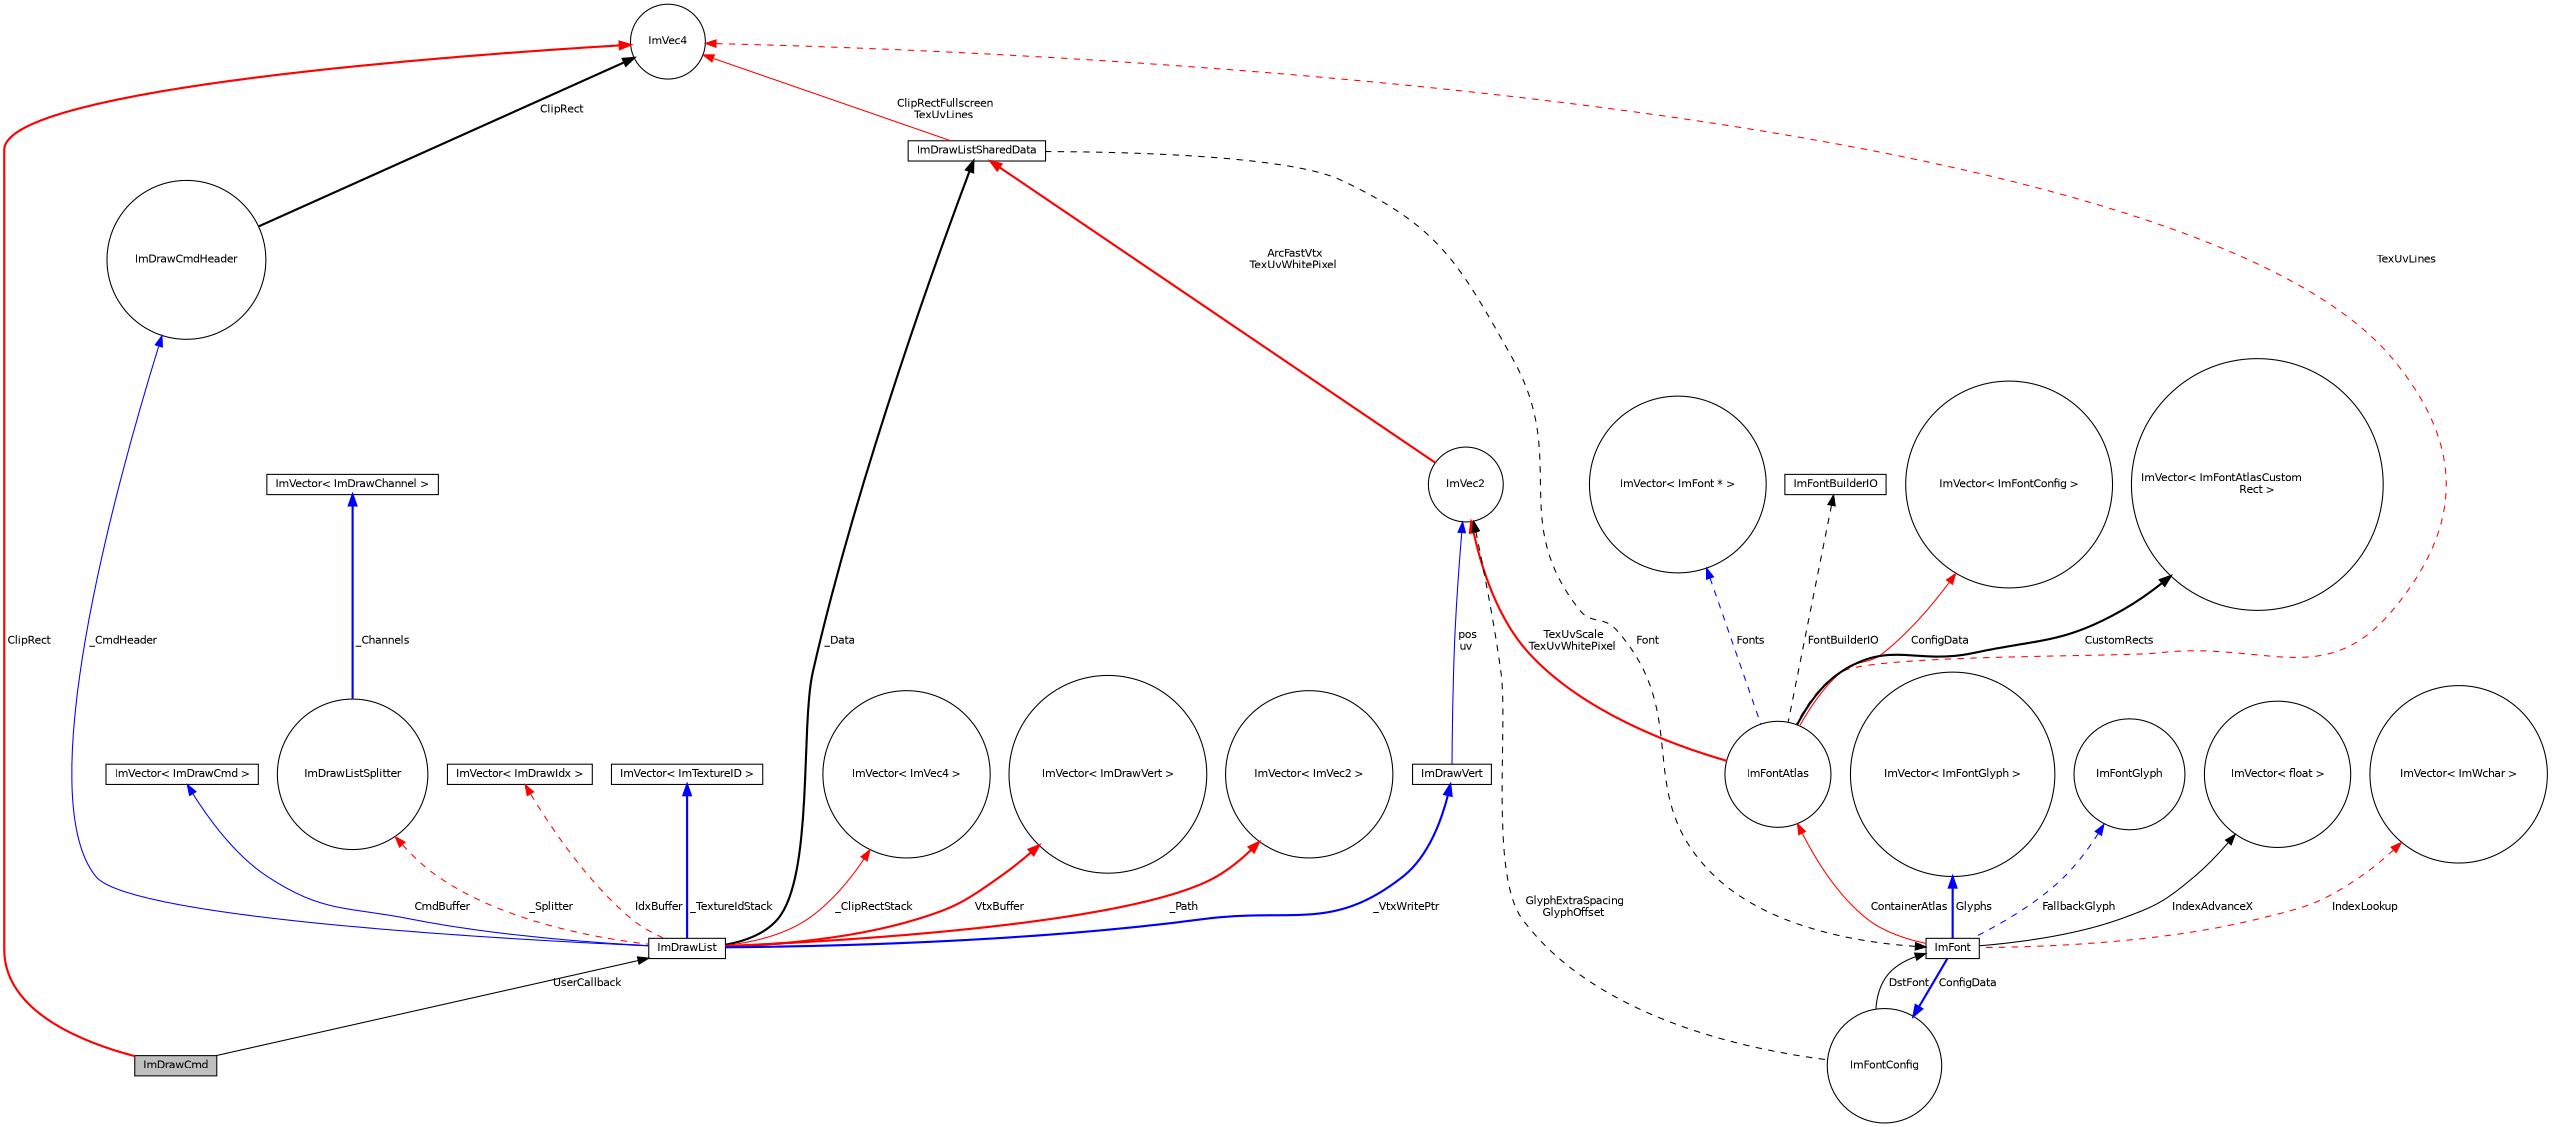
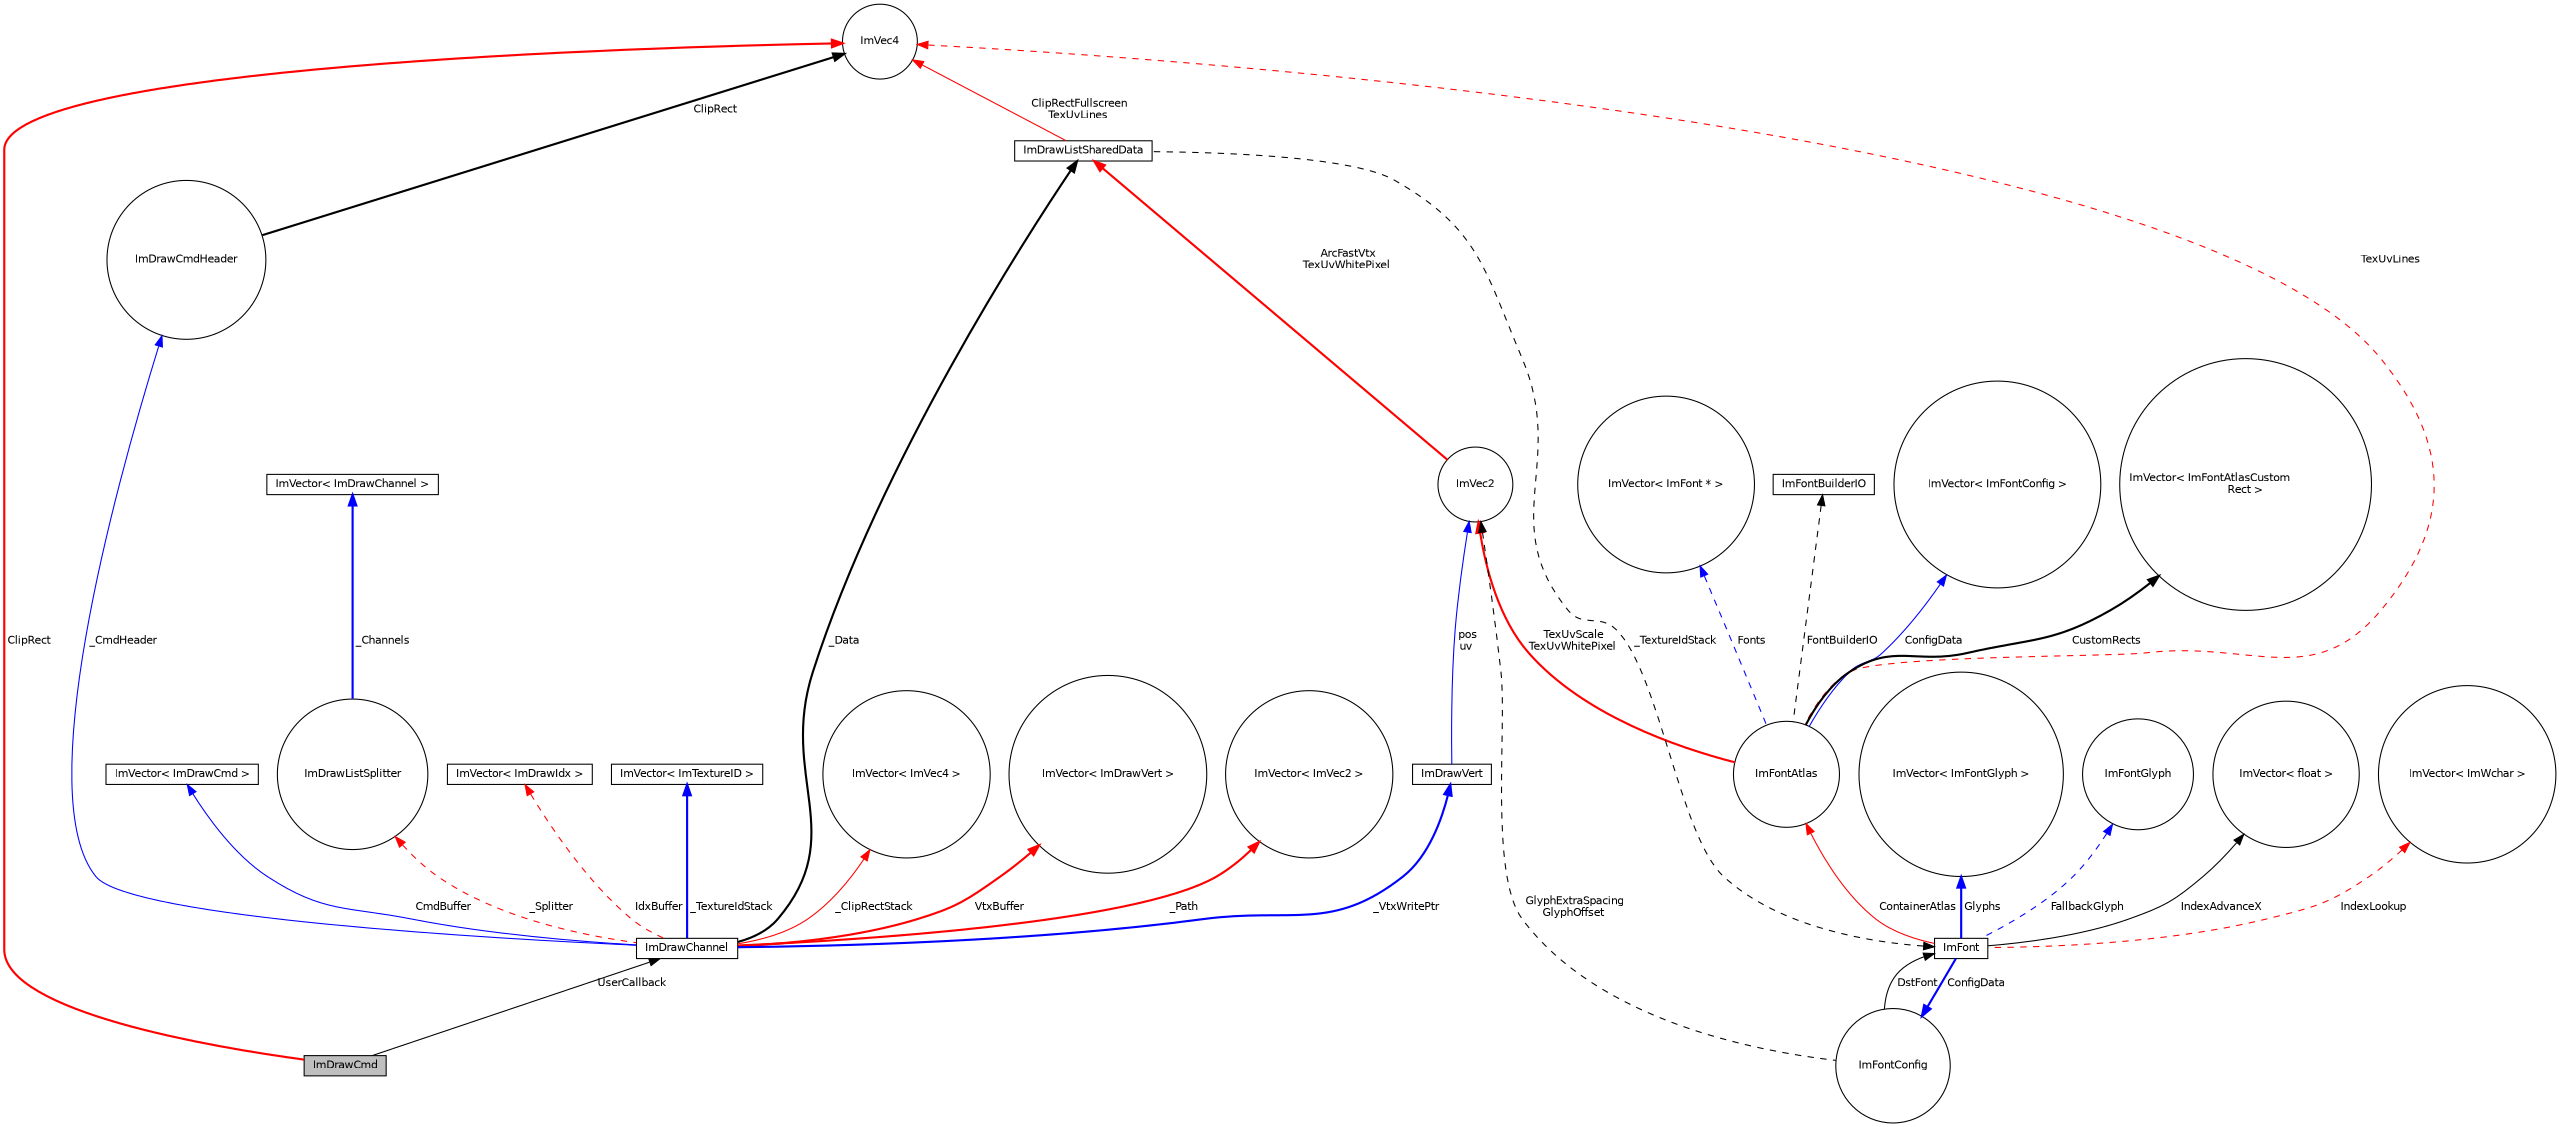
(1646, 641) -> (1674, 641)
(1889, 649) -> (1887, 648)
(687, 948) -> (687, 948)
